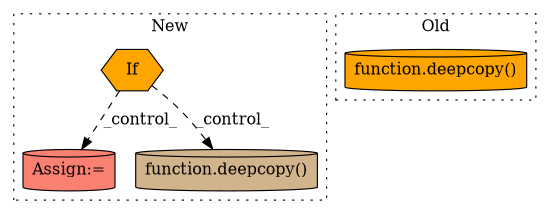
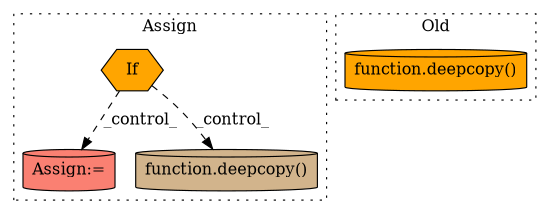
(170, 27) -> (170, 27)
